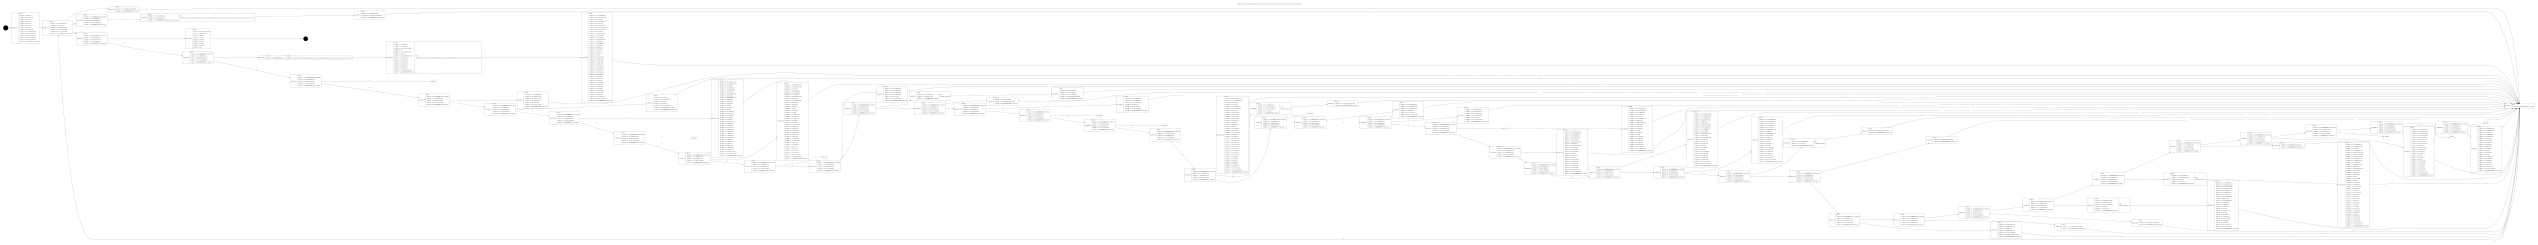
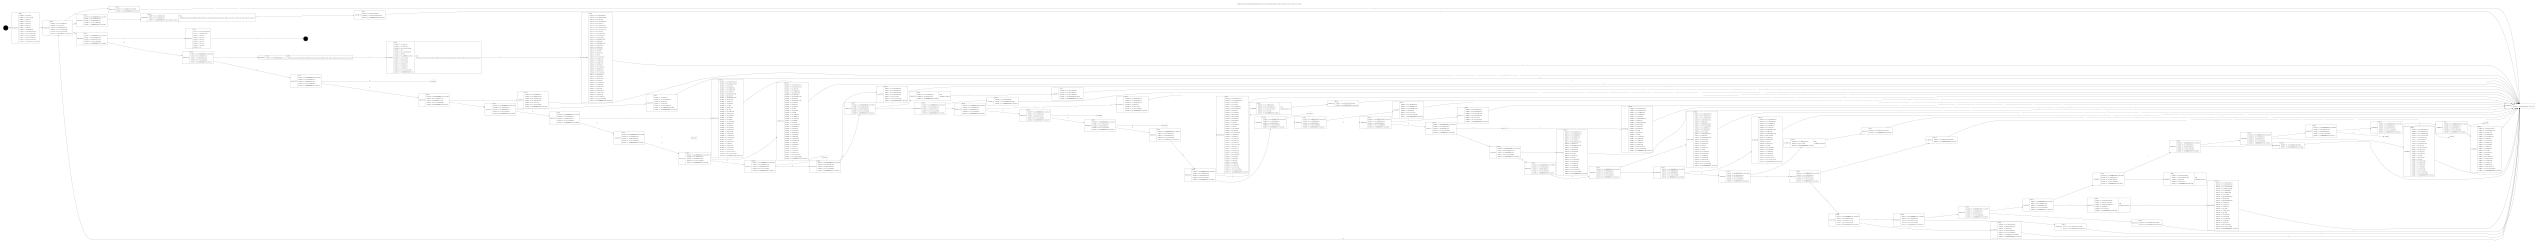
(2354, 185) -> none
